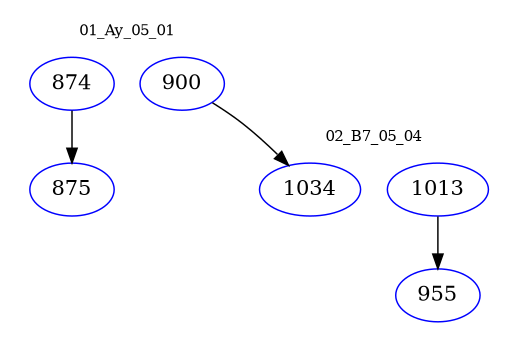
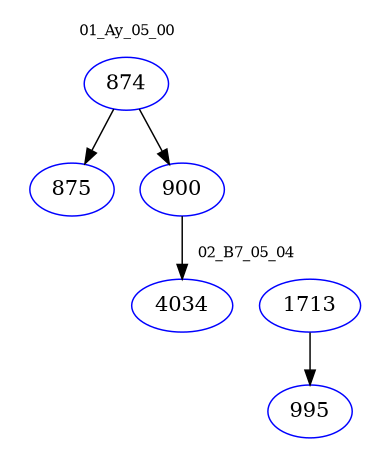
(127, 32) -> (127, 32)
none -> (151, 130)
(310, 190) -> (182, 306)
(438, 190) -> (310, 306)
(438, 295) -> (310, 411)
